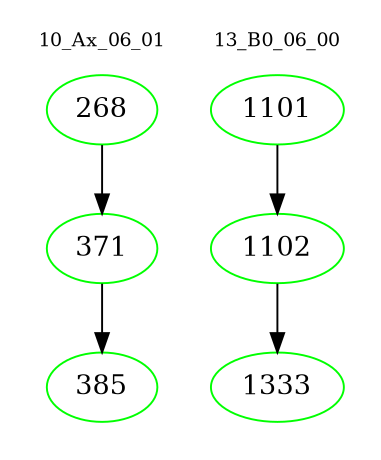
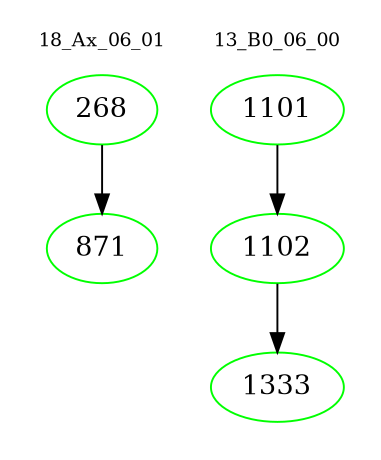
(102, 41) -> (102, 41)
(102, 249) -> (102, 249)
(102, 387) -> none
